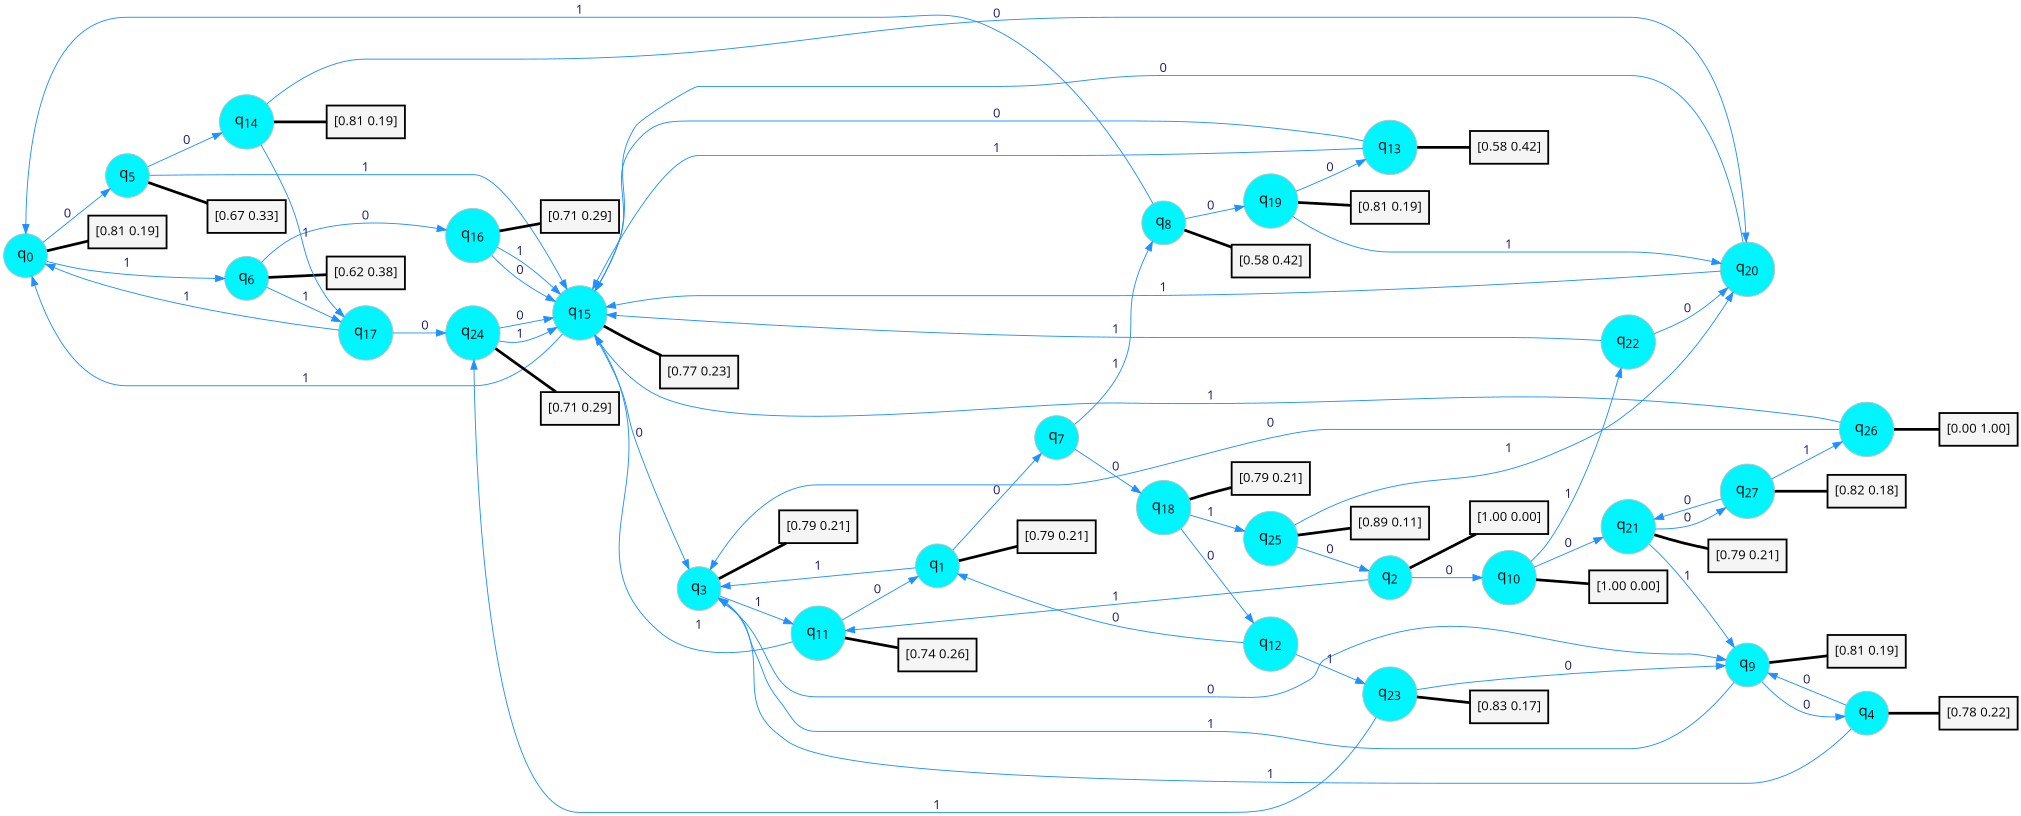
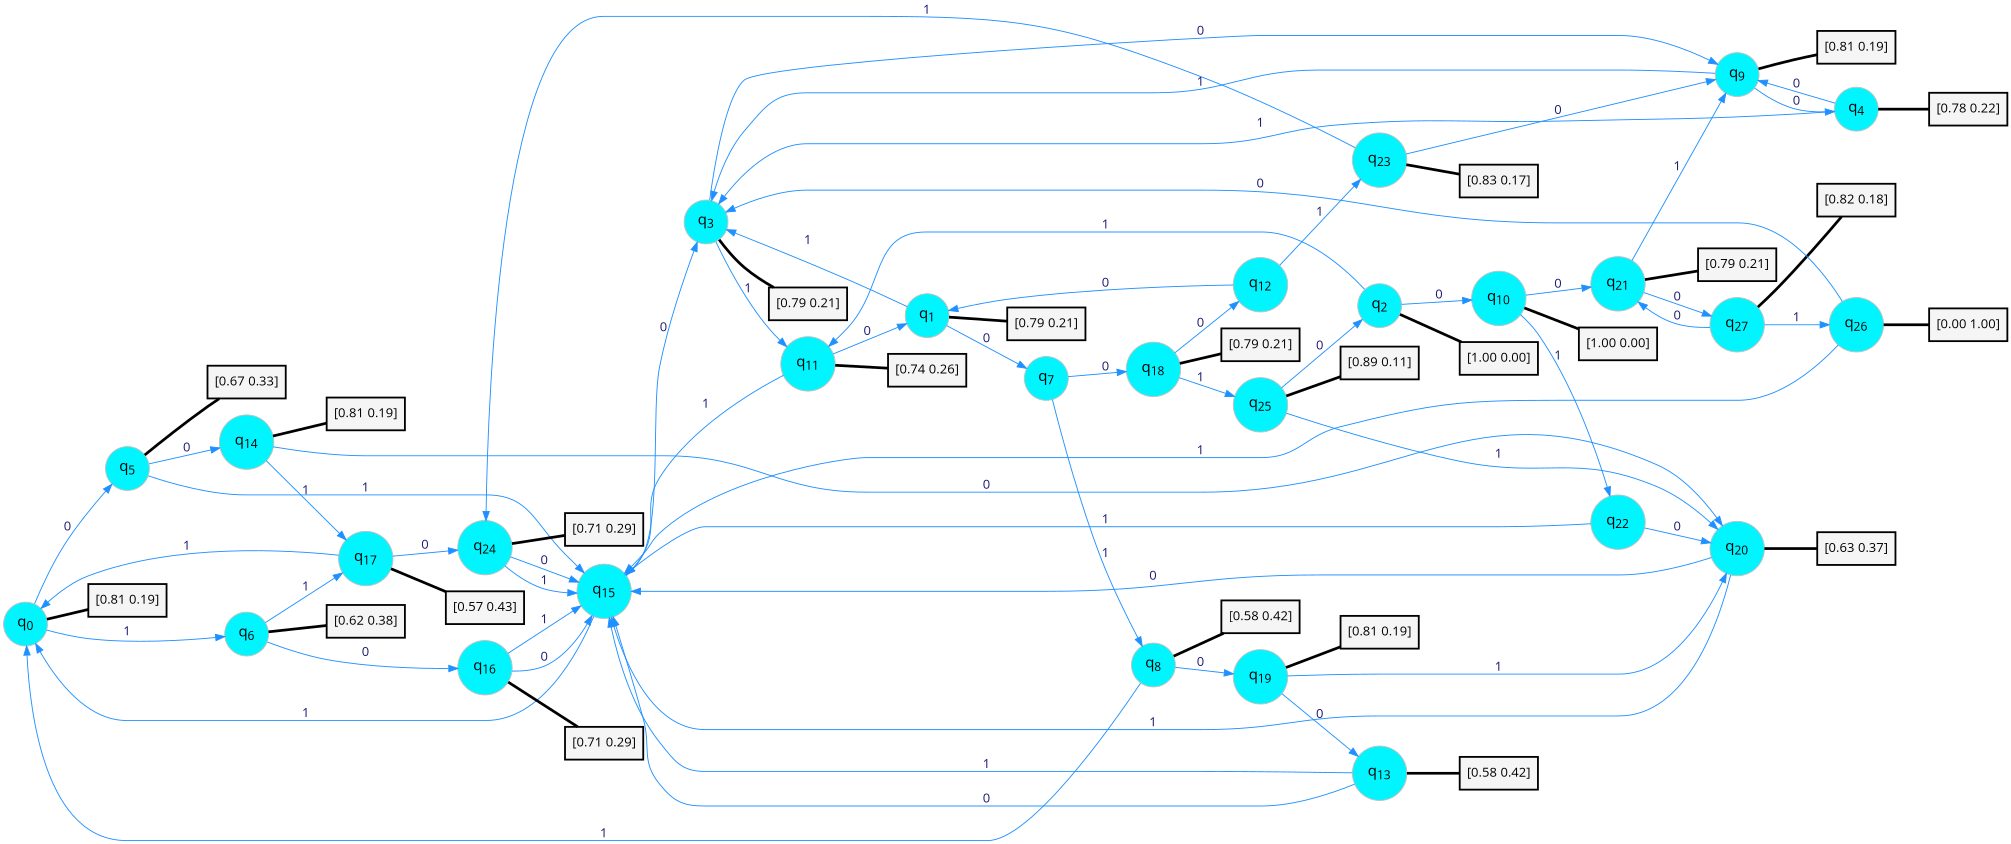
(699, 372) -> none
none -> (1856, 549)
none -> (485, 608)
